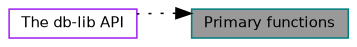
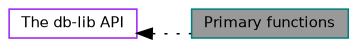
(156, 13) -> (172, 34)
